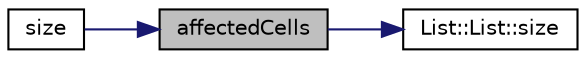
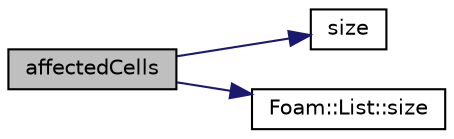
(111, 29) -> (233, 47)
(490, 29) -> (349, 109)
